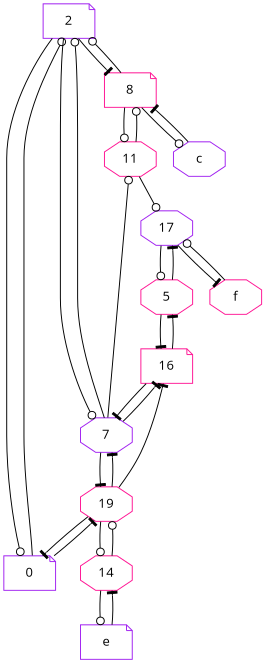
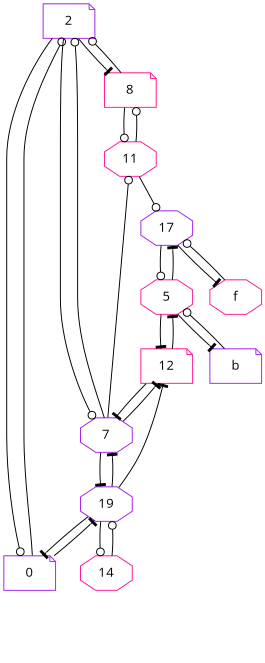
(199, 159) -> none
(167, 366) -> (167, 366)
none -> (236, 366)
(106, 504) -> (106, 504)
(106, 642) -> none
